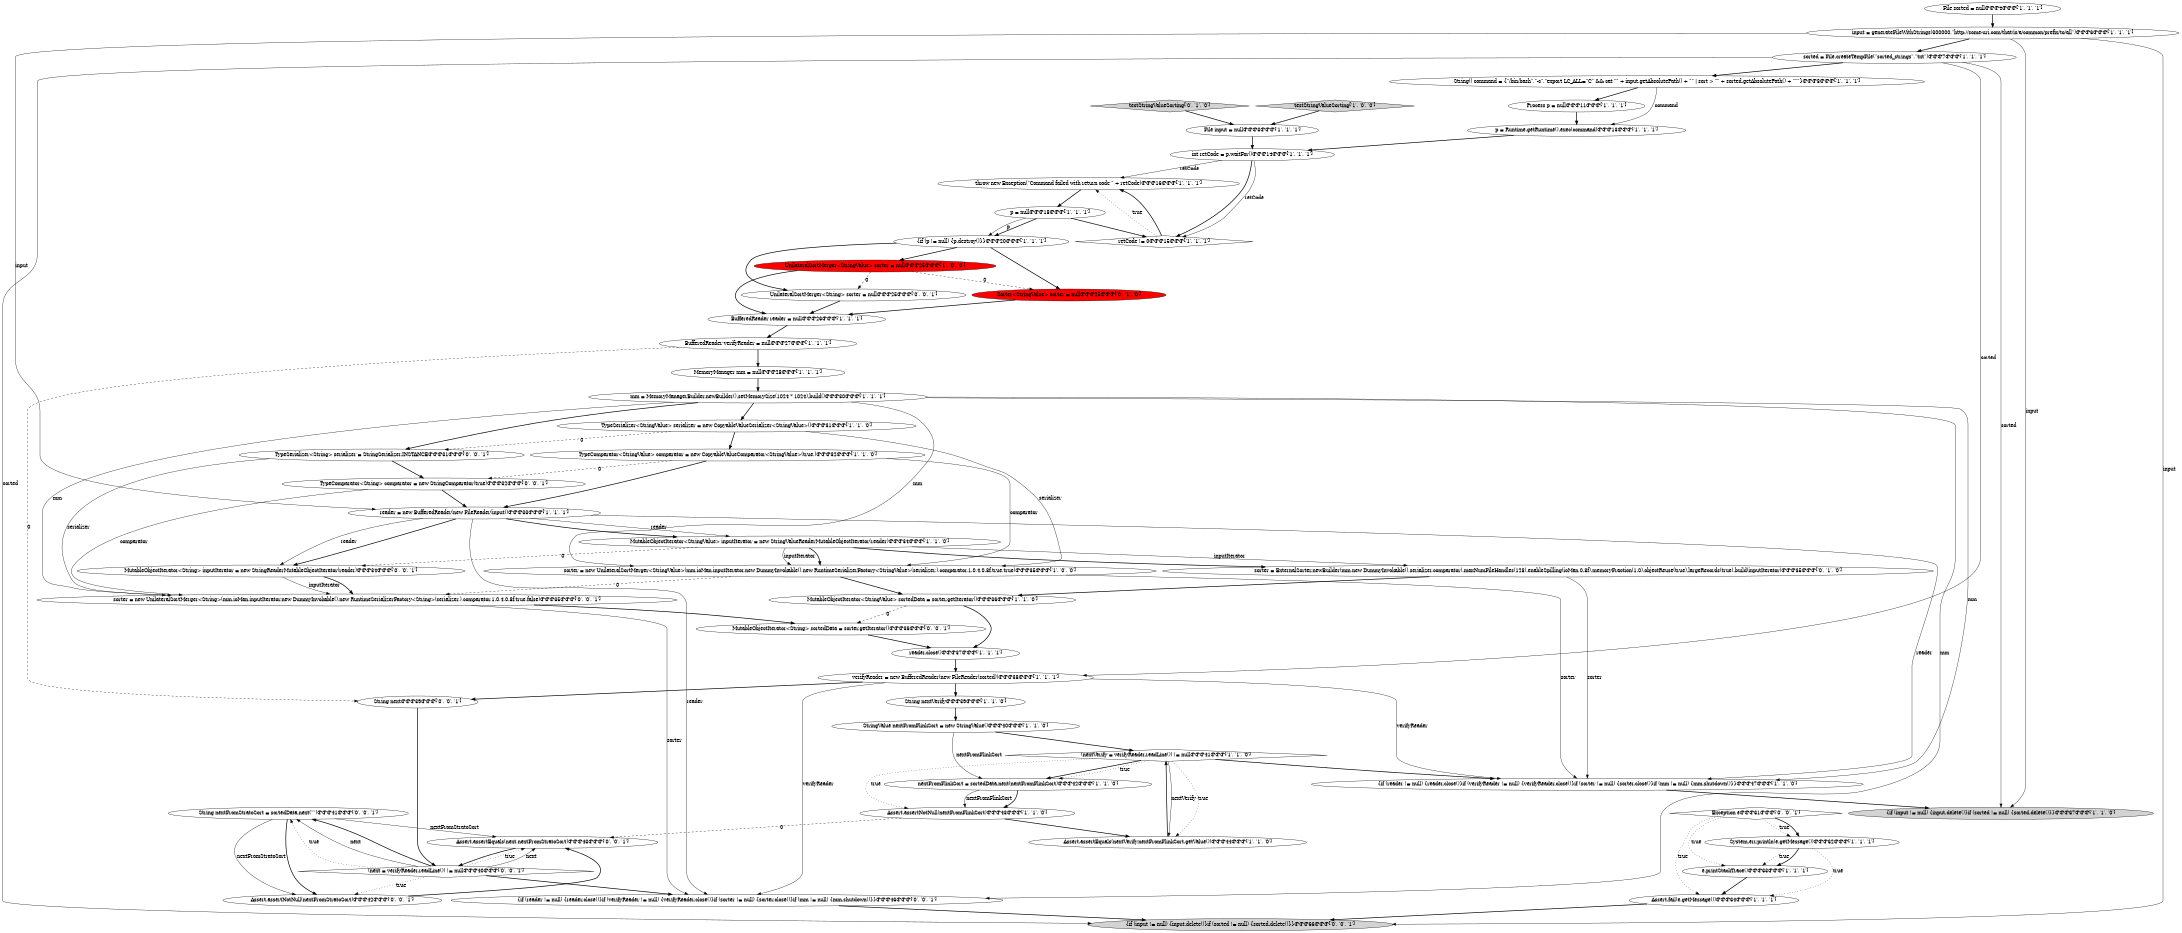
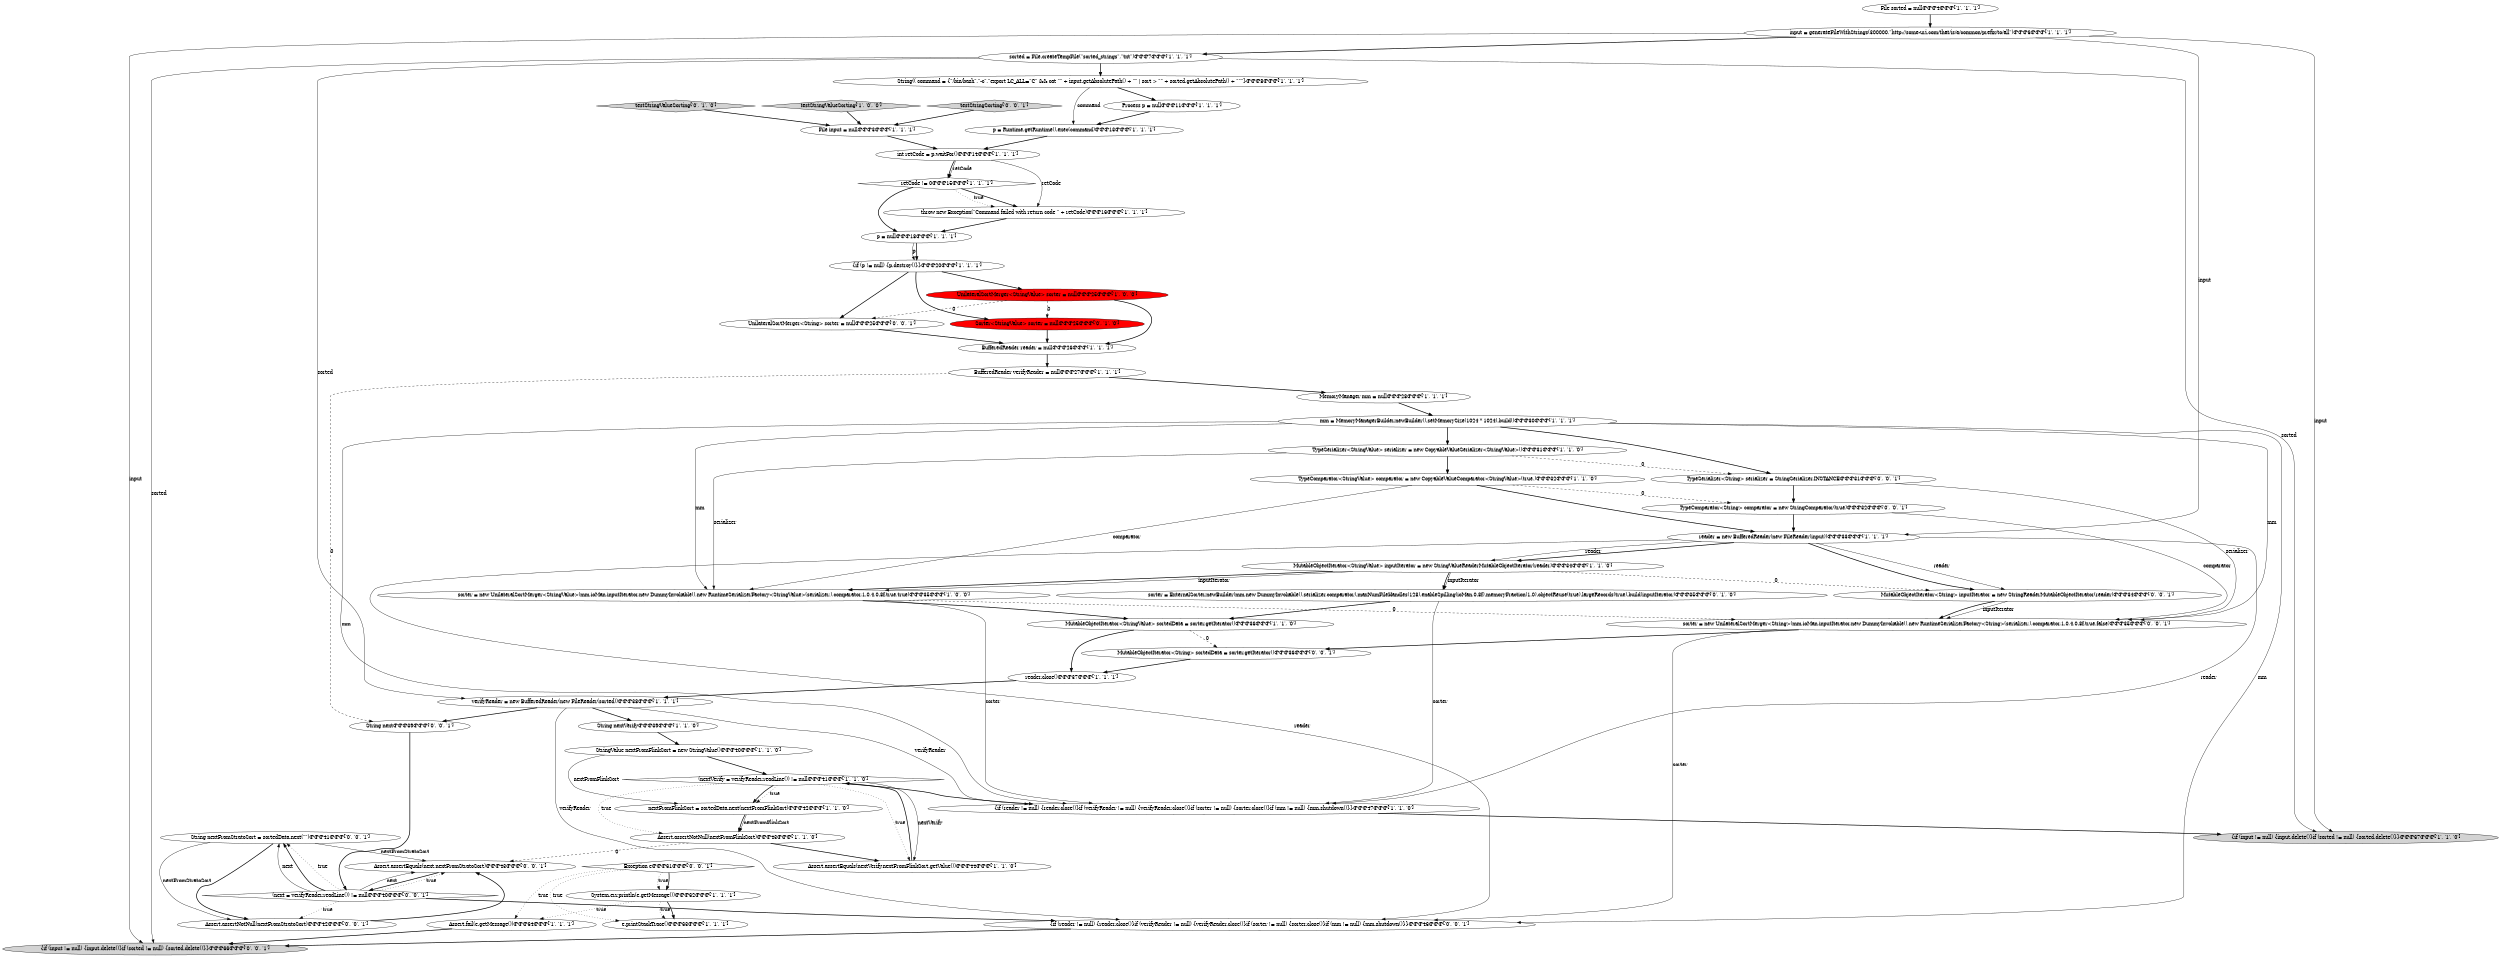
none -> (995, 106)
(1107, 227) -> (883, 204)
(1736, 885) -> none
